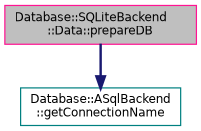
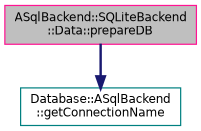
(101, 25) -> (101, 25)
